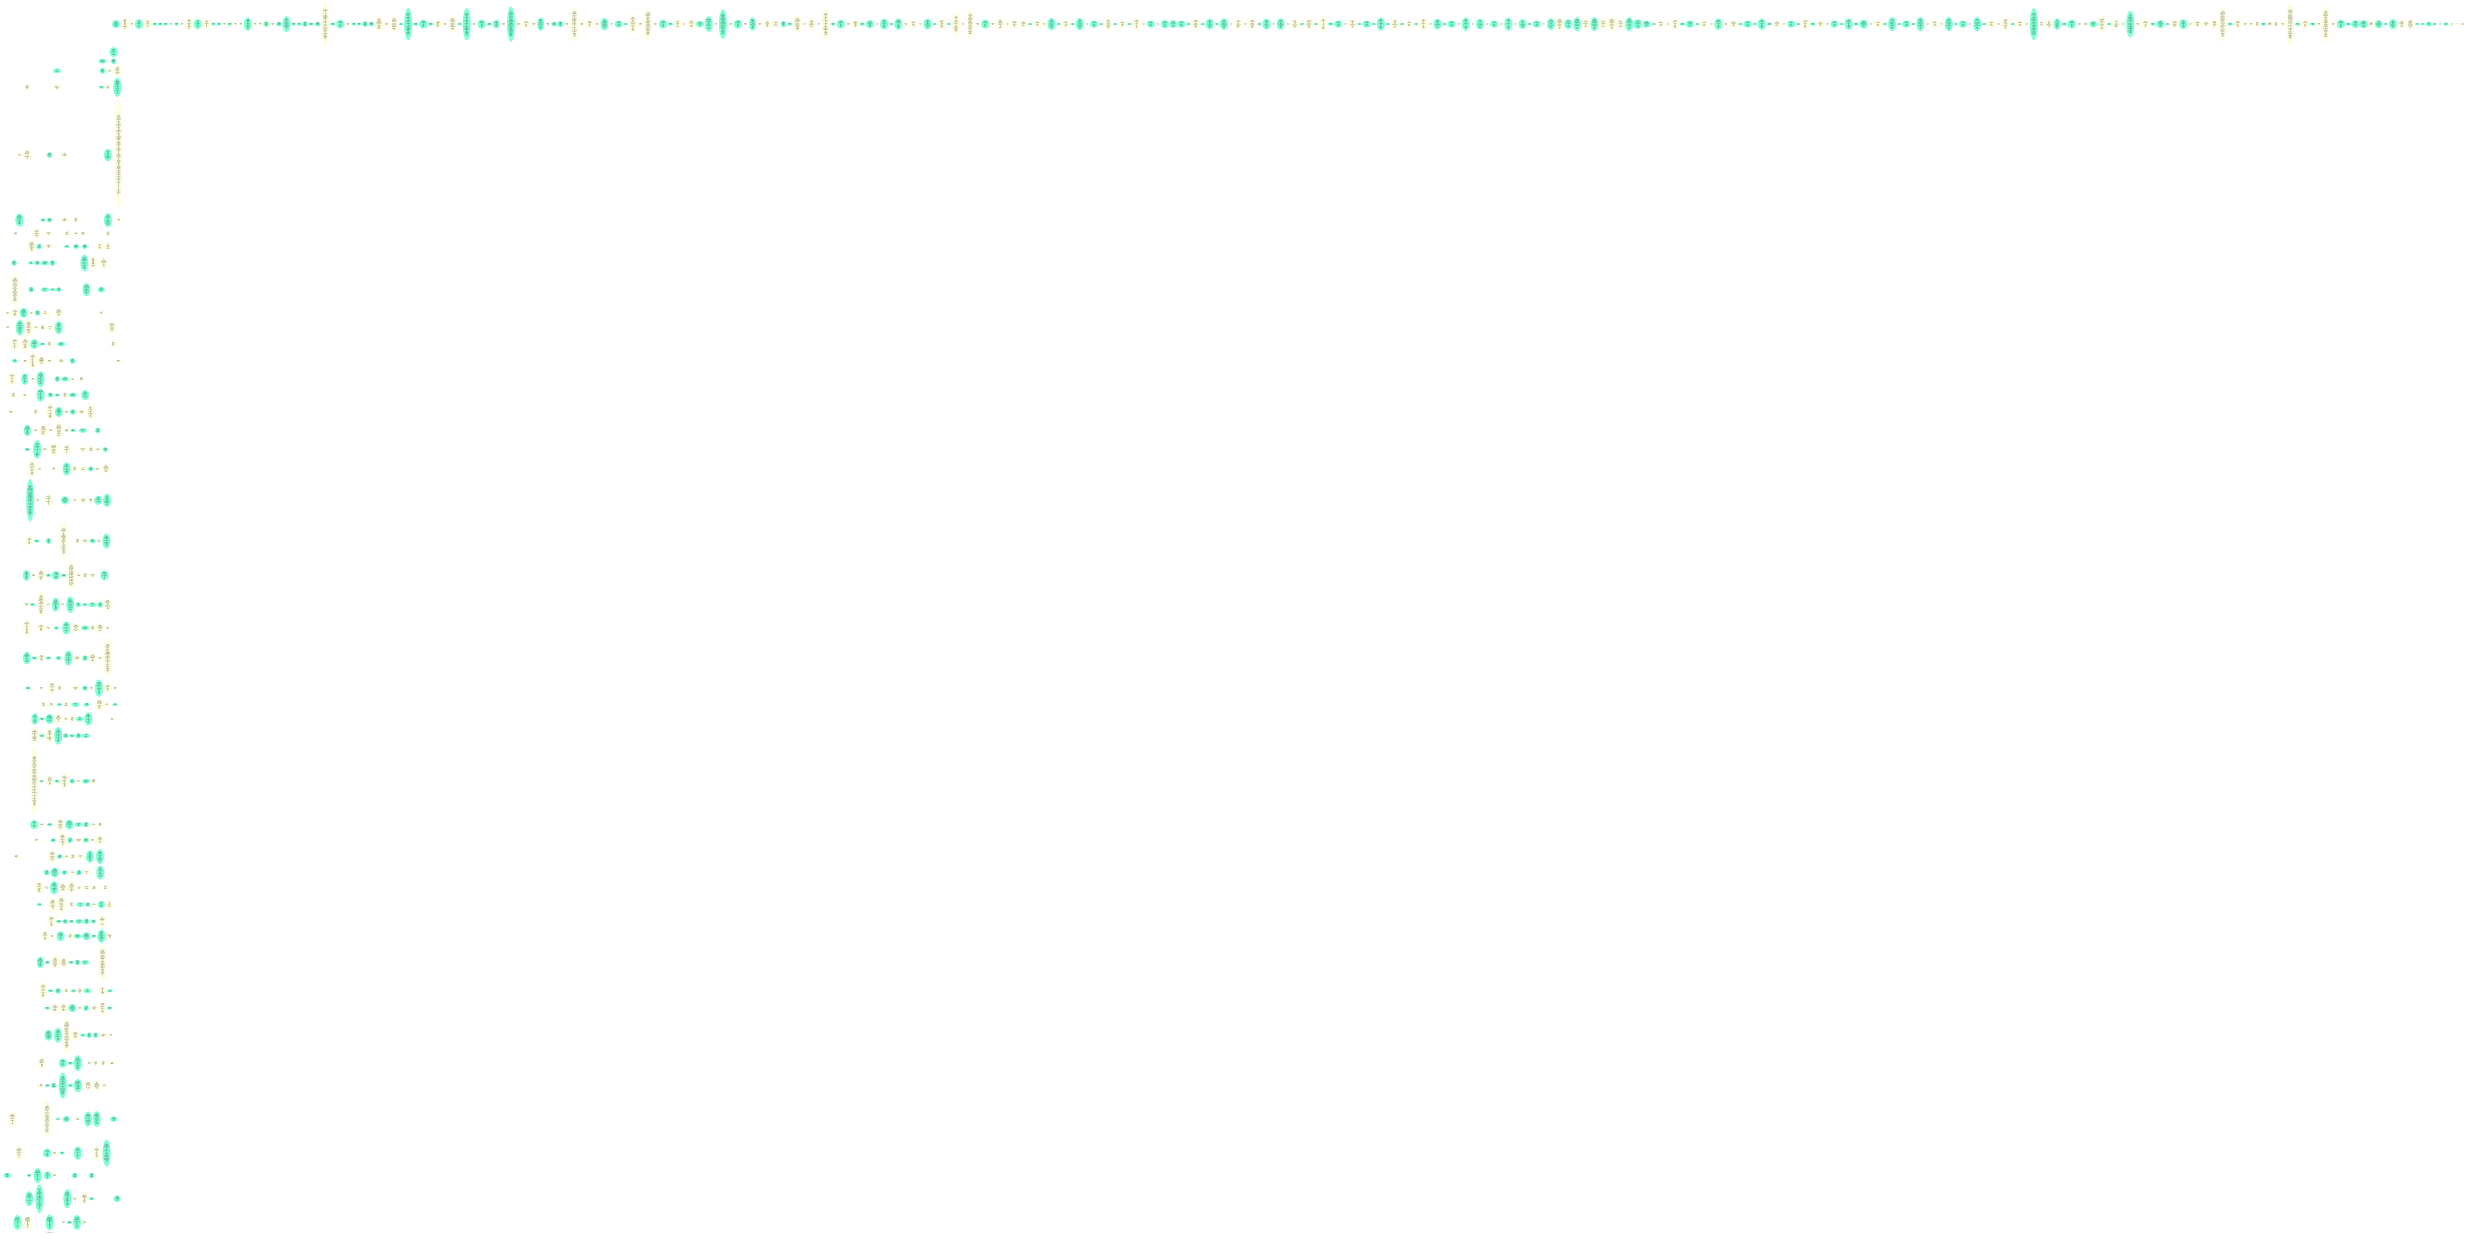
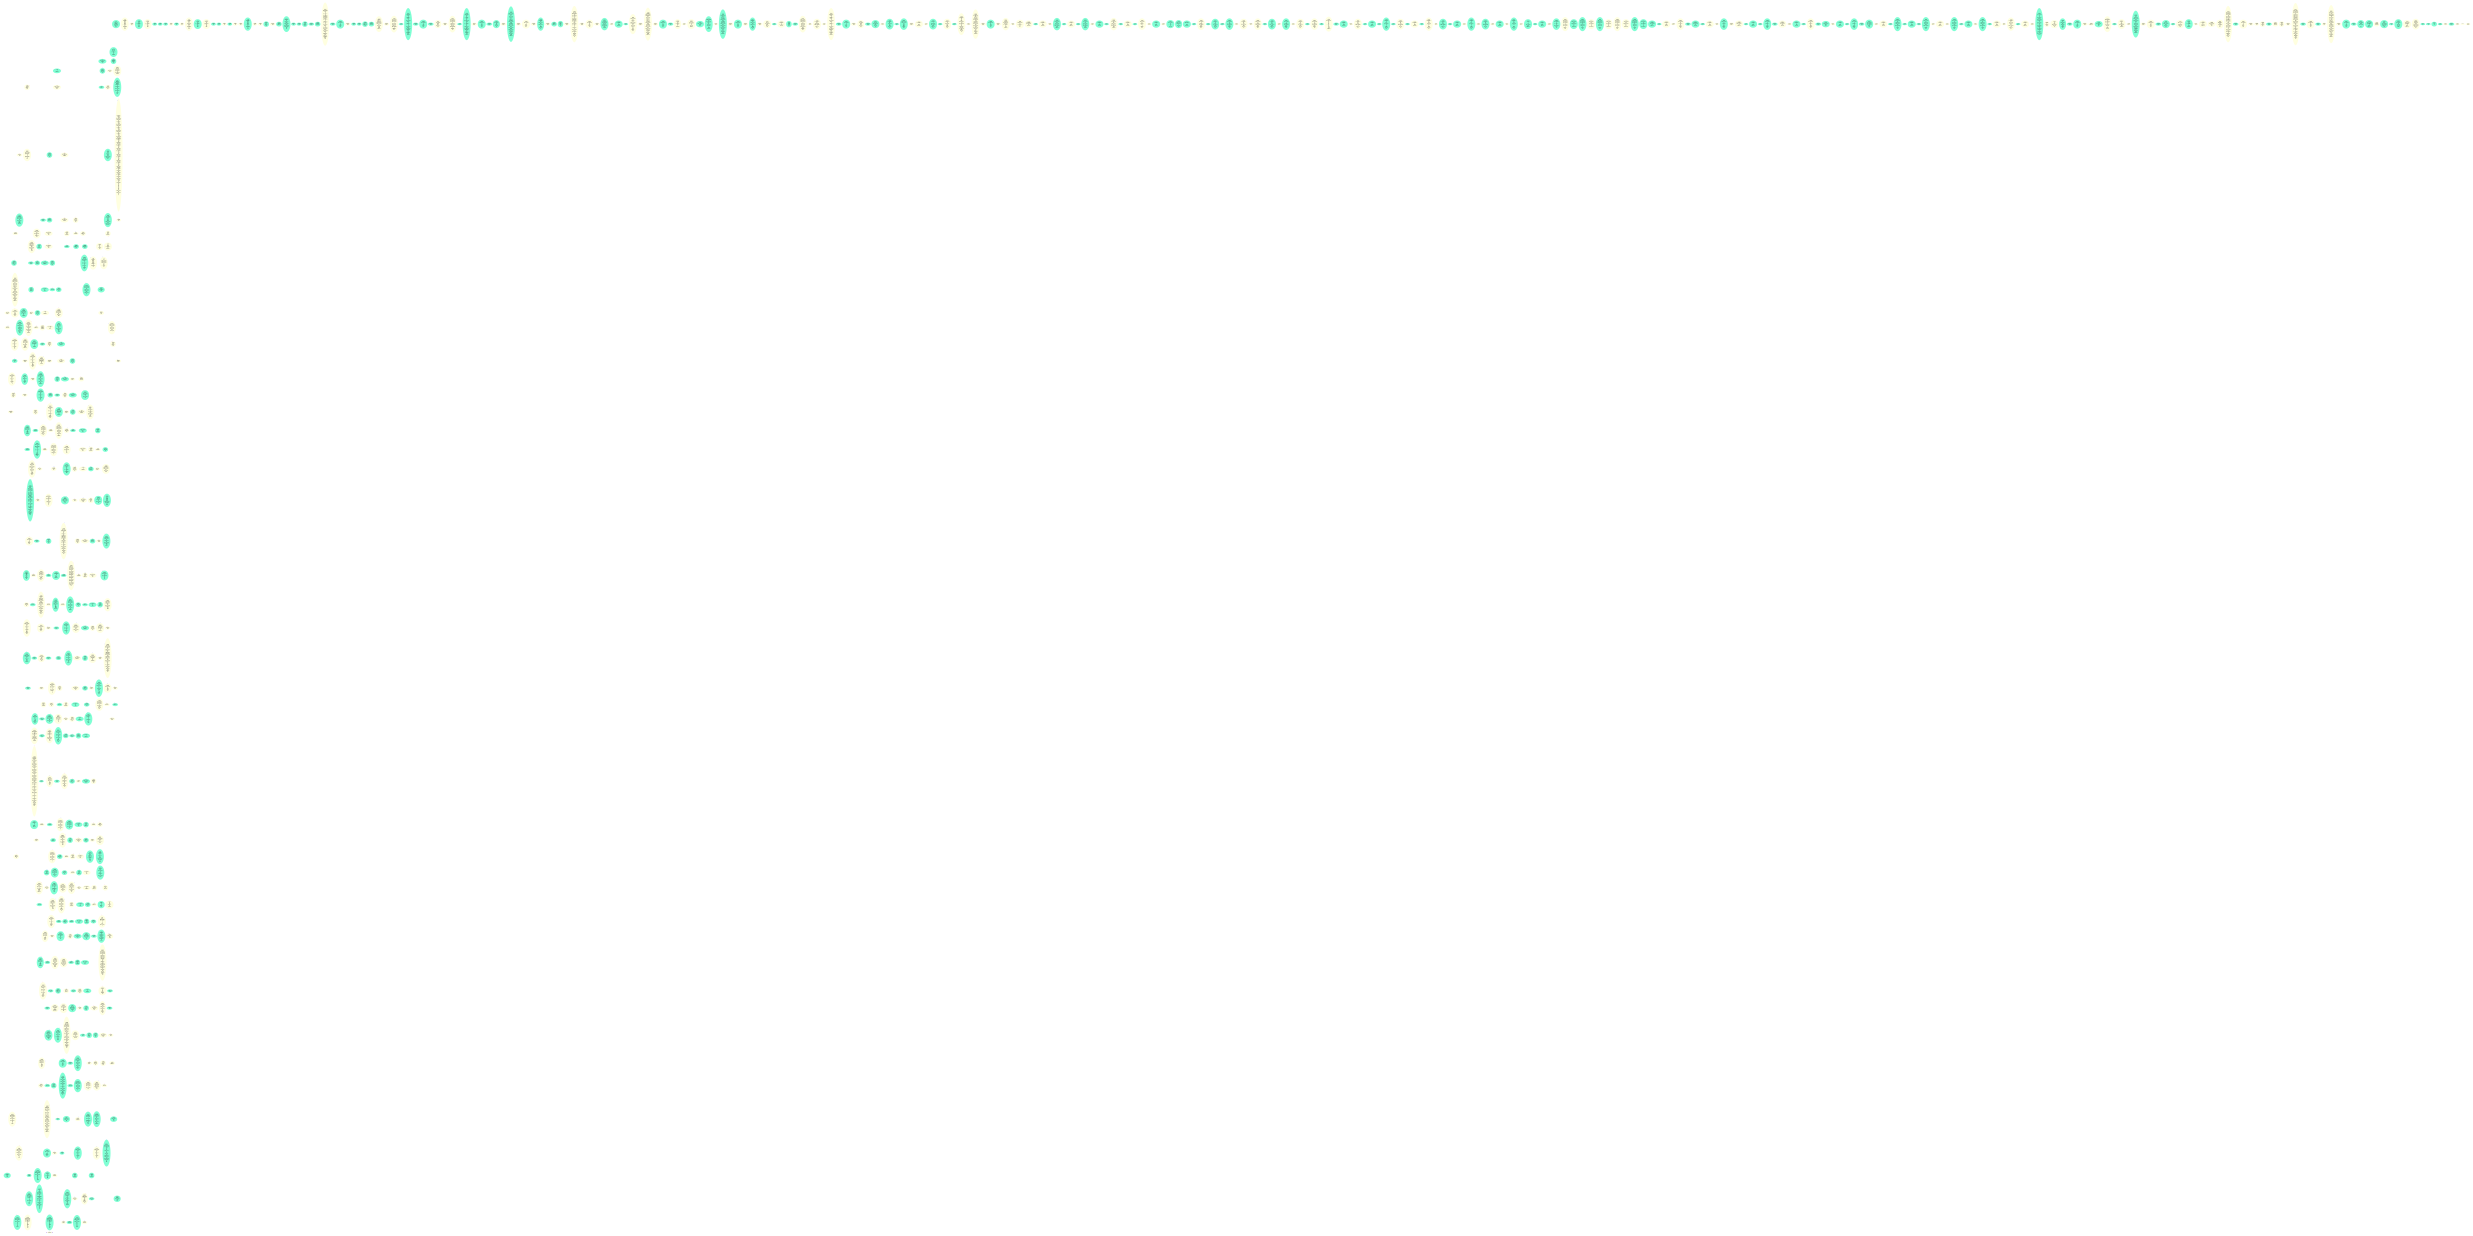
none -> (774, 24)
(1820, 24) -> (1826, 24)
(35, 430) -> (35, 430)
